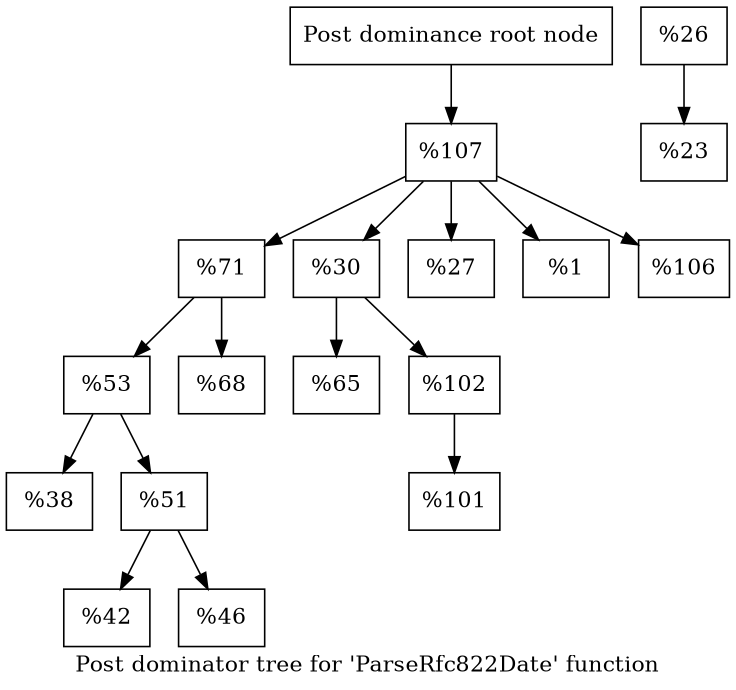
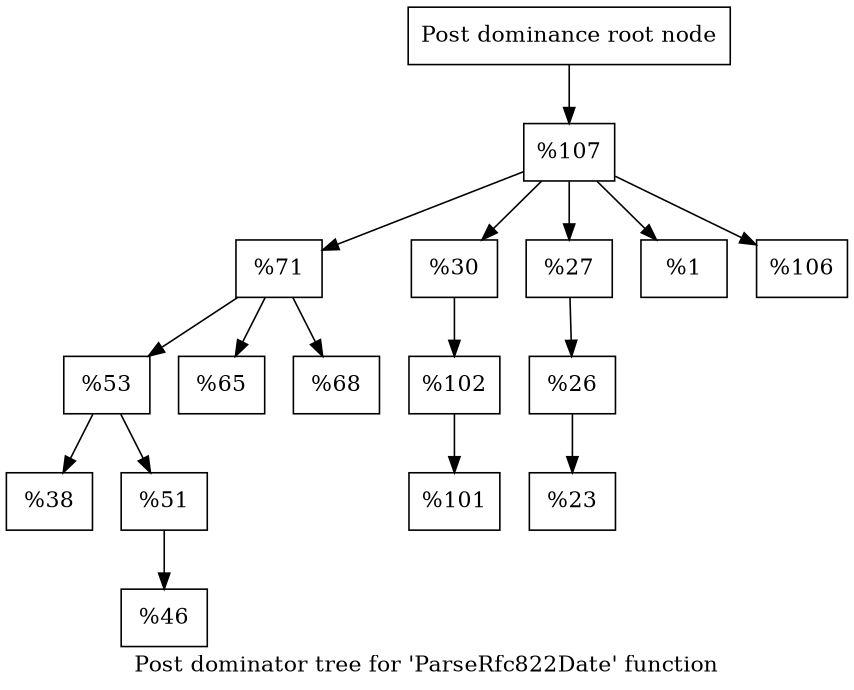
(336, 319) -> (254, 320)
none -> (571, 319)
(107, 618) -> none
